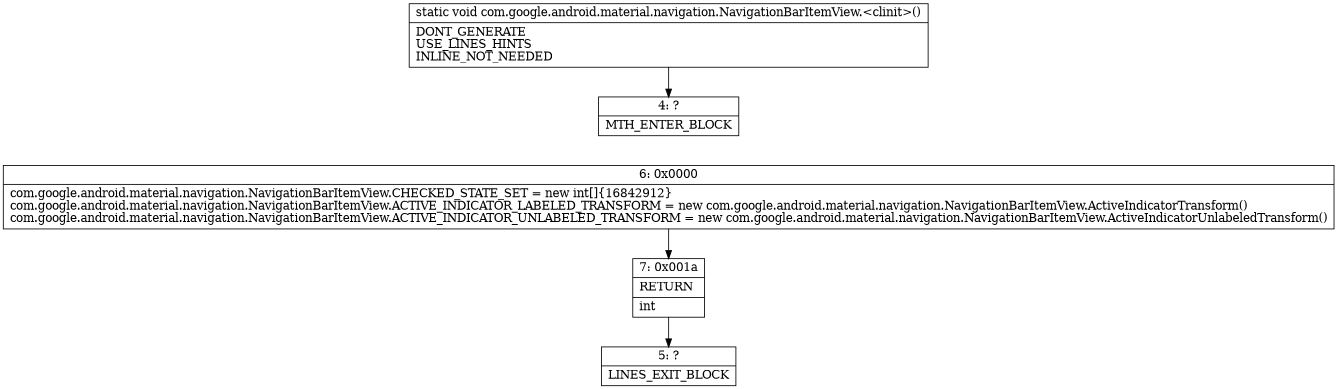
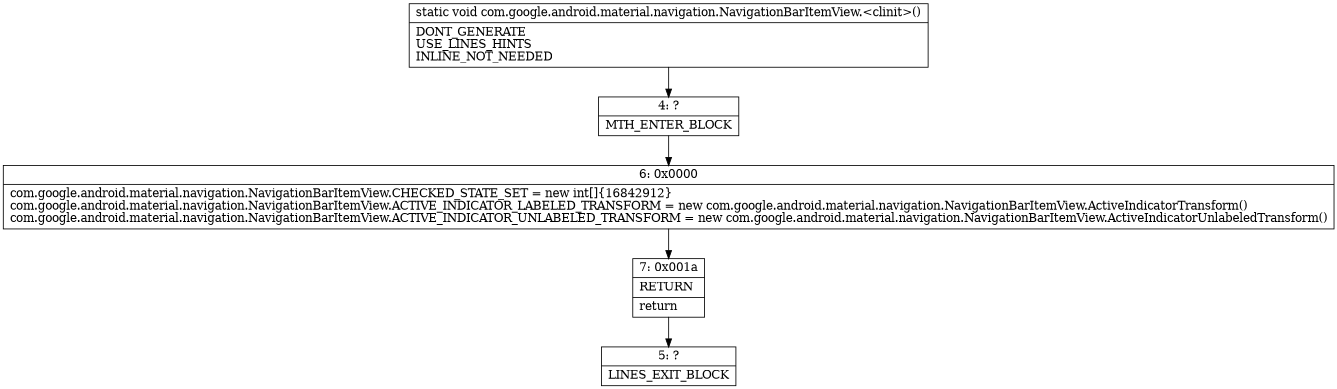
none -> (669, 146)
(648, 307) -> (658, 307)
